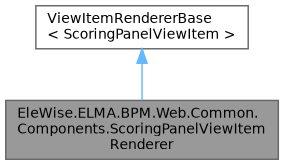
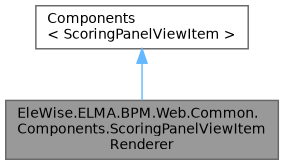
(142, 27) -> (142, 27)
